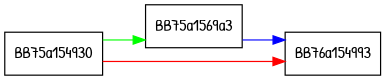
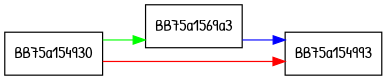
(333, 54) -> (333, 54)
